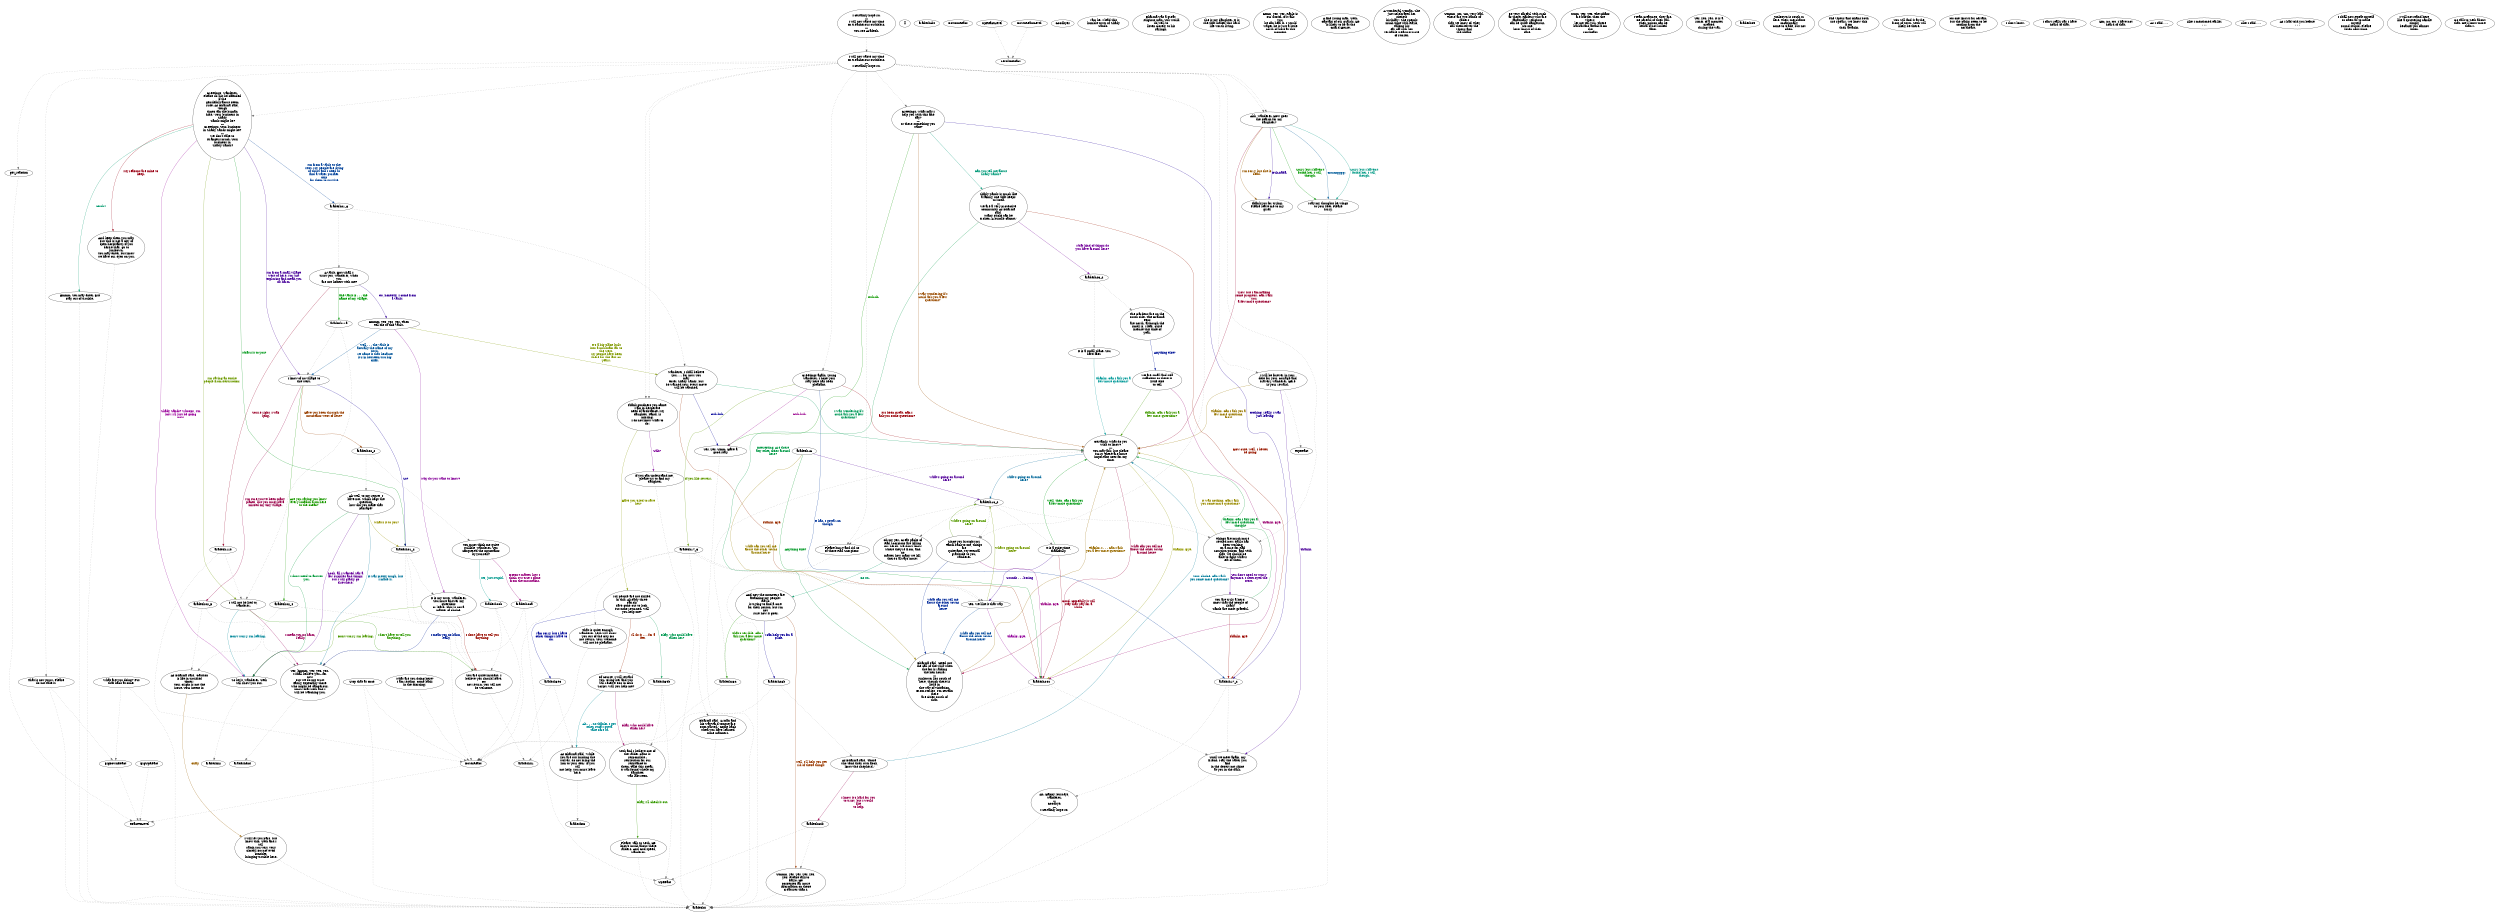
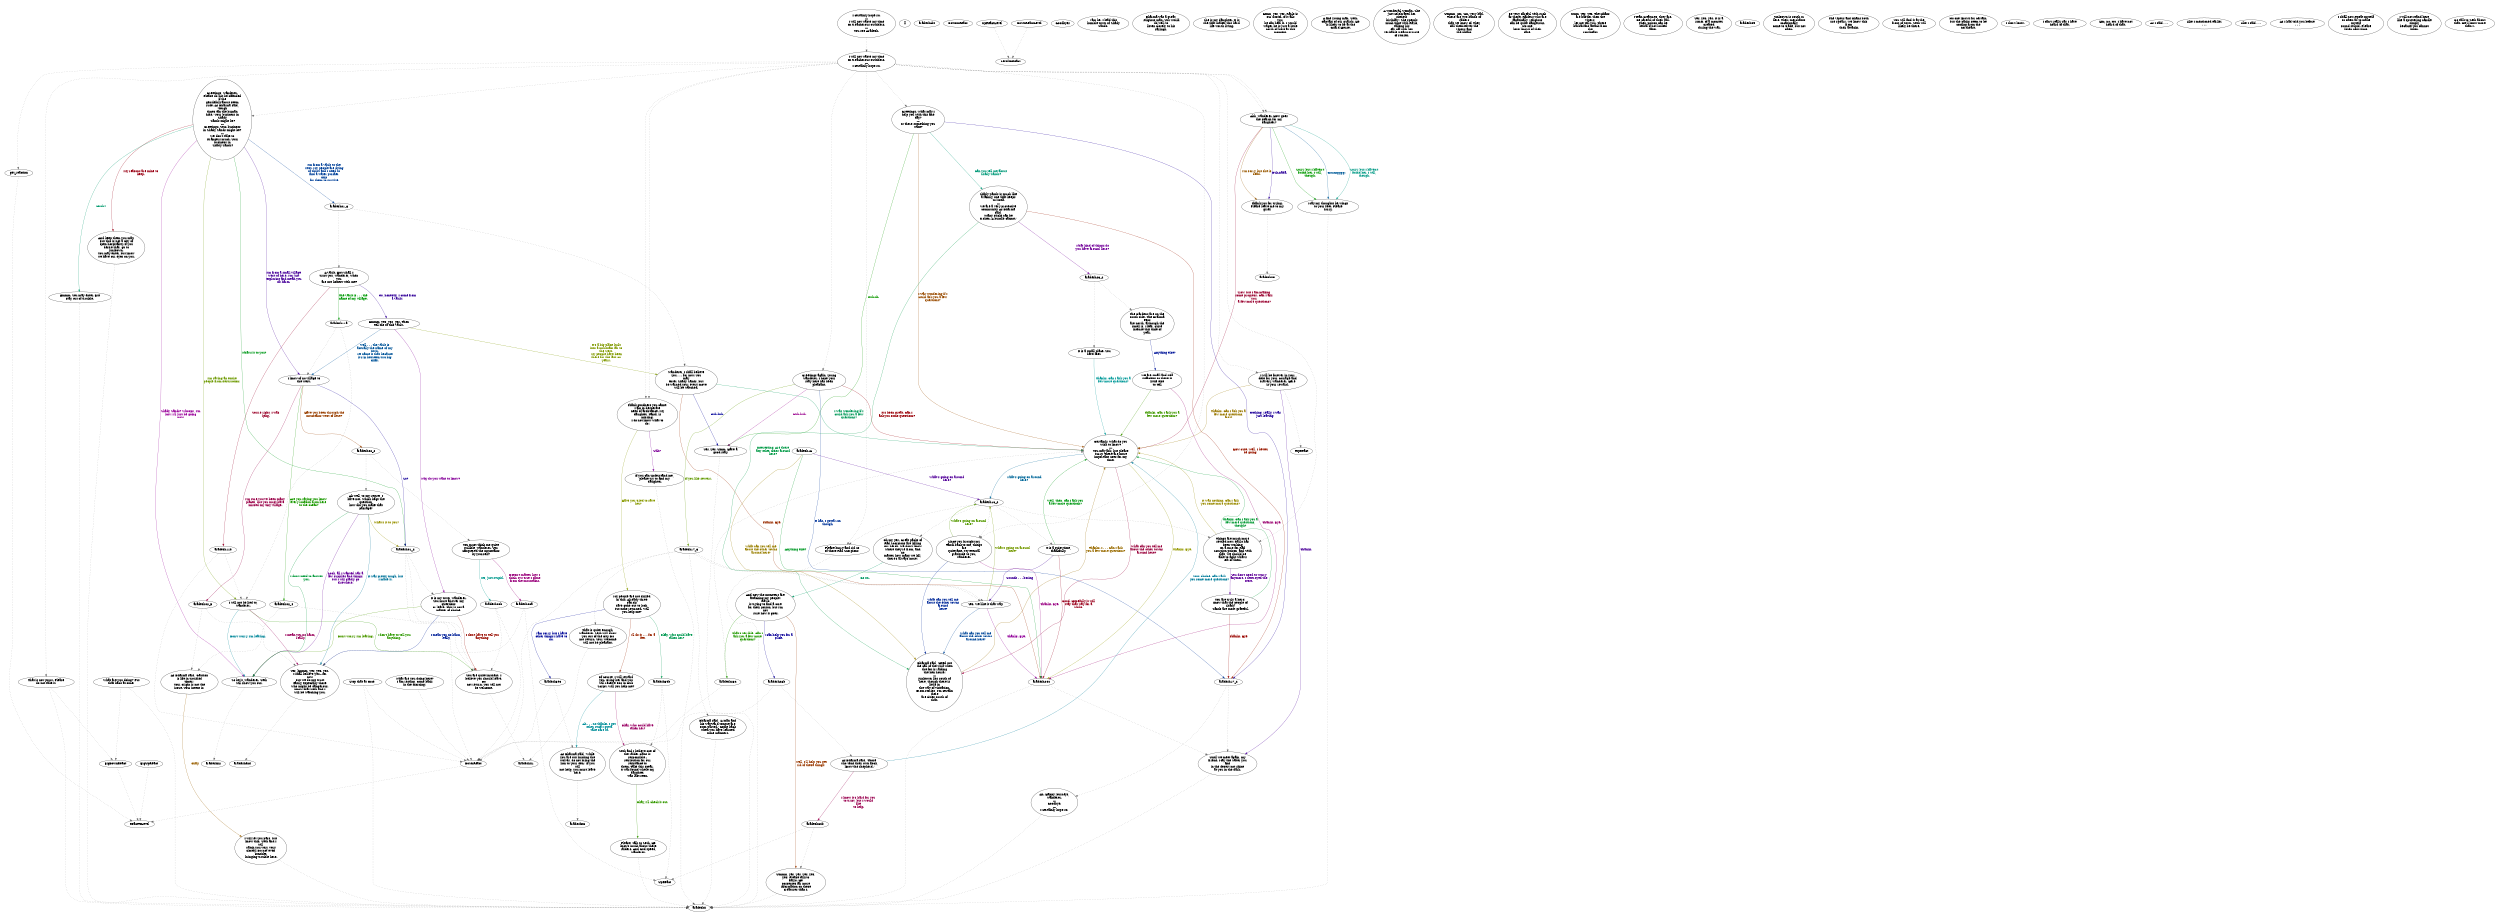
none -> (1267, 278)
